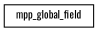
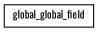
(49, 16) -> (49, 16)
